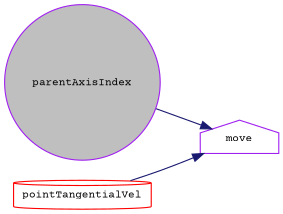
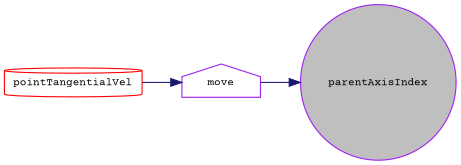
(179, 117) -> (275, 82)
